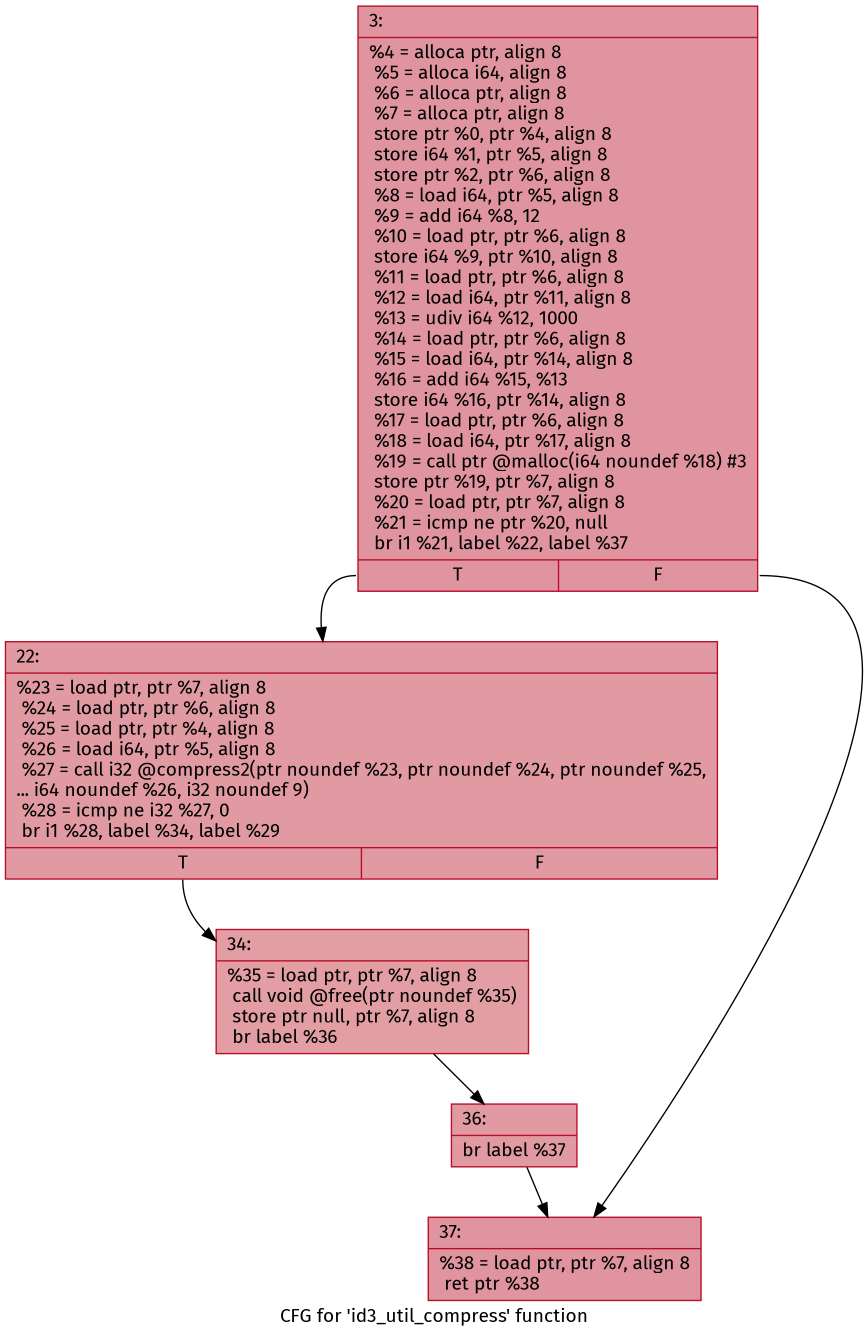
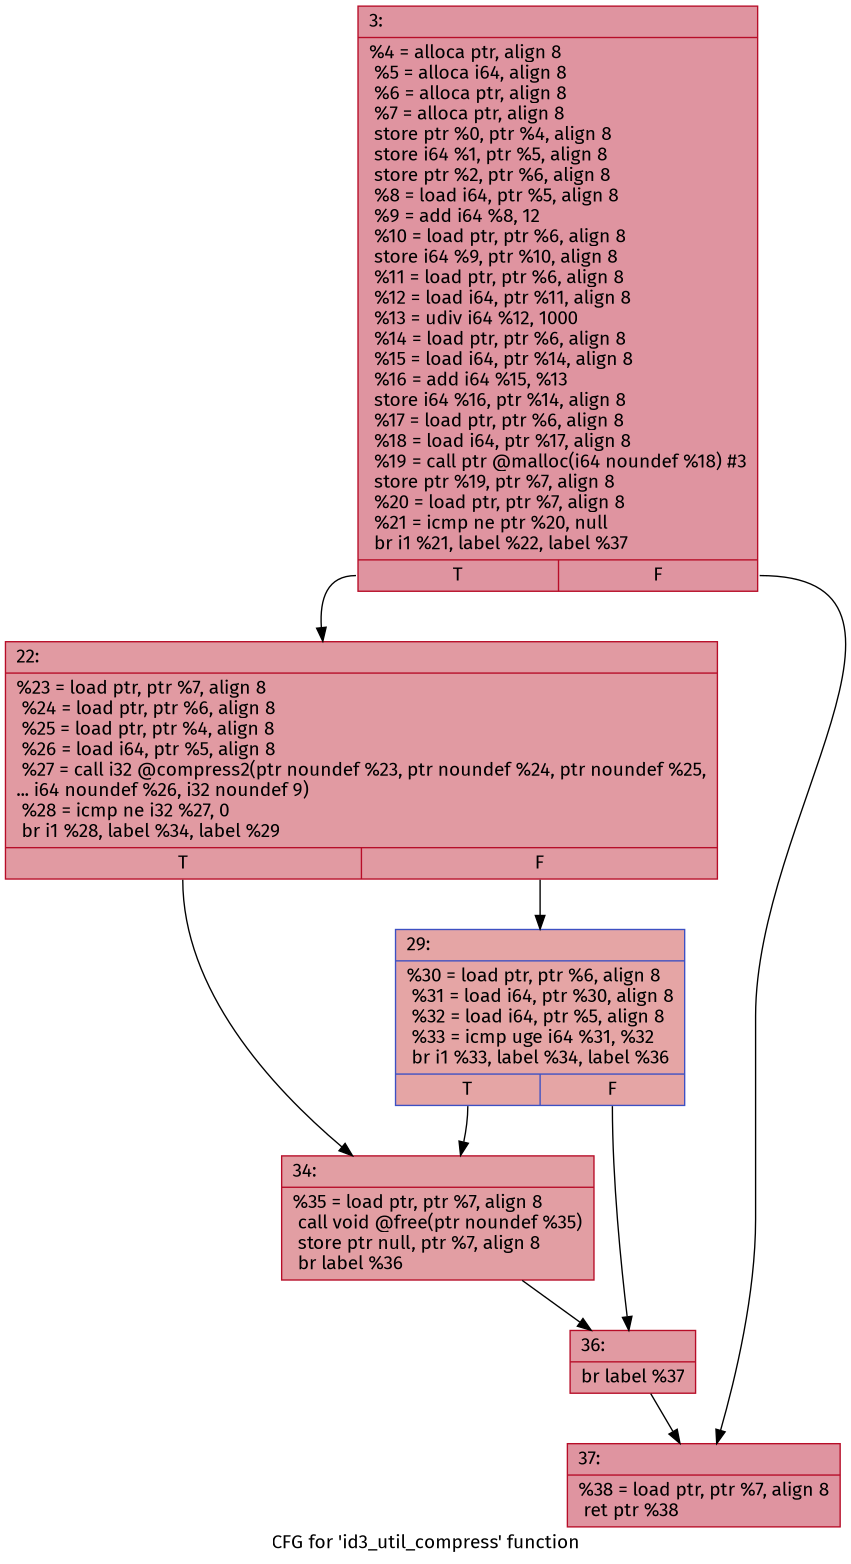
none -> (540, 1017)
